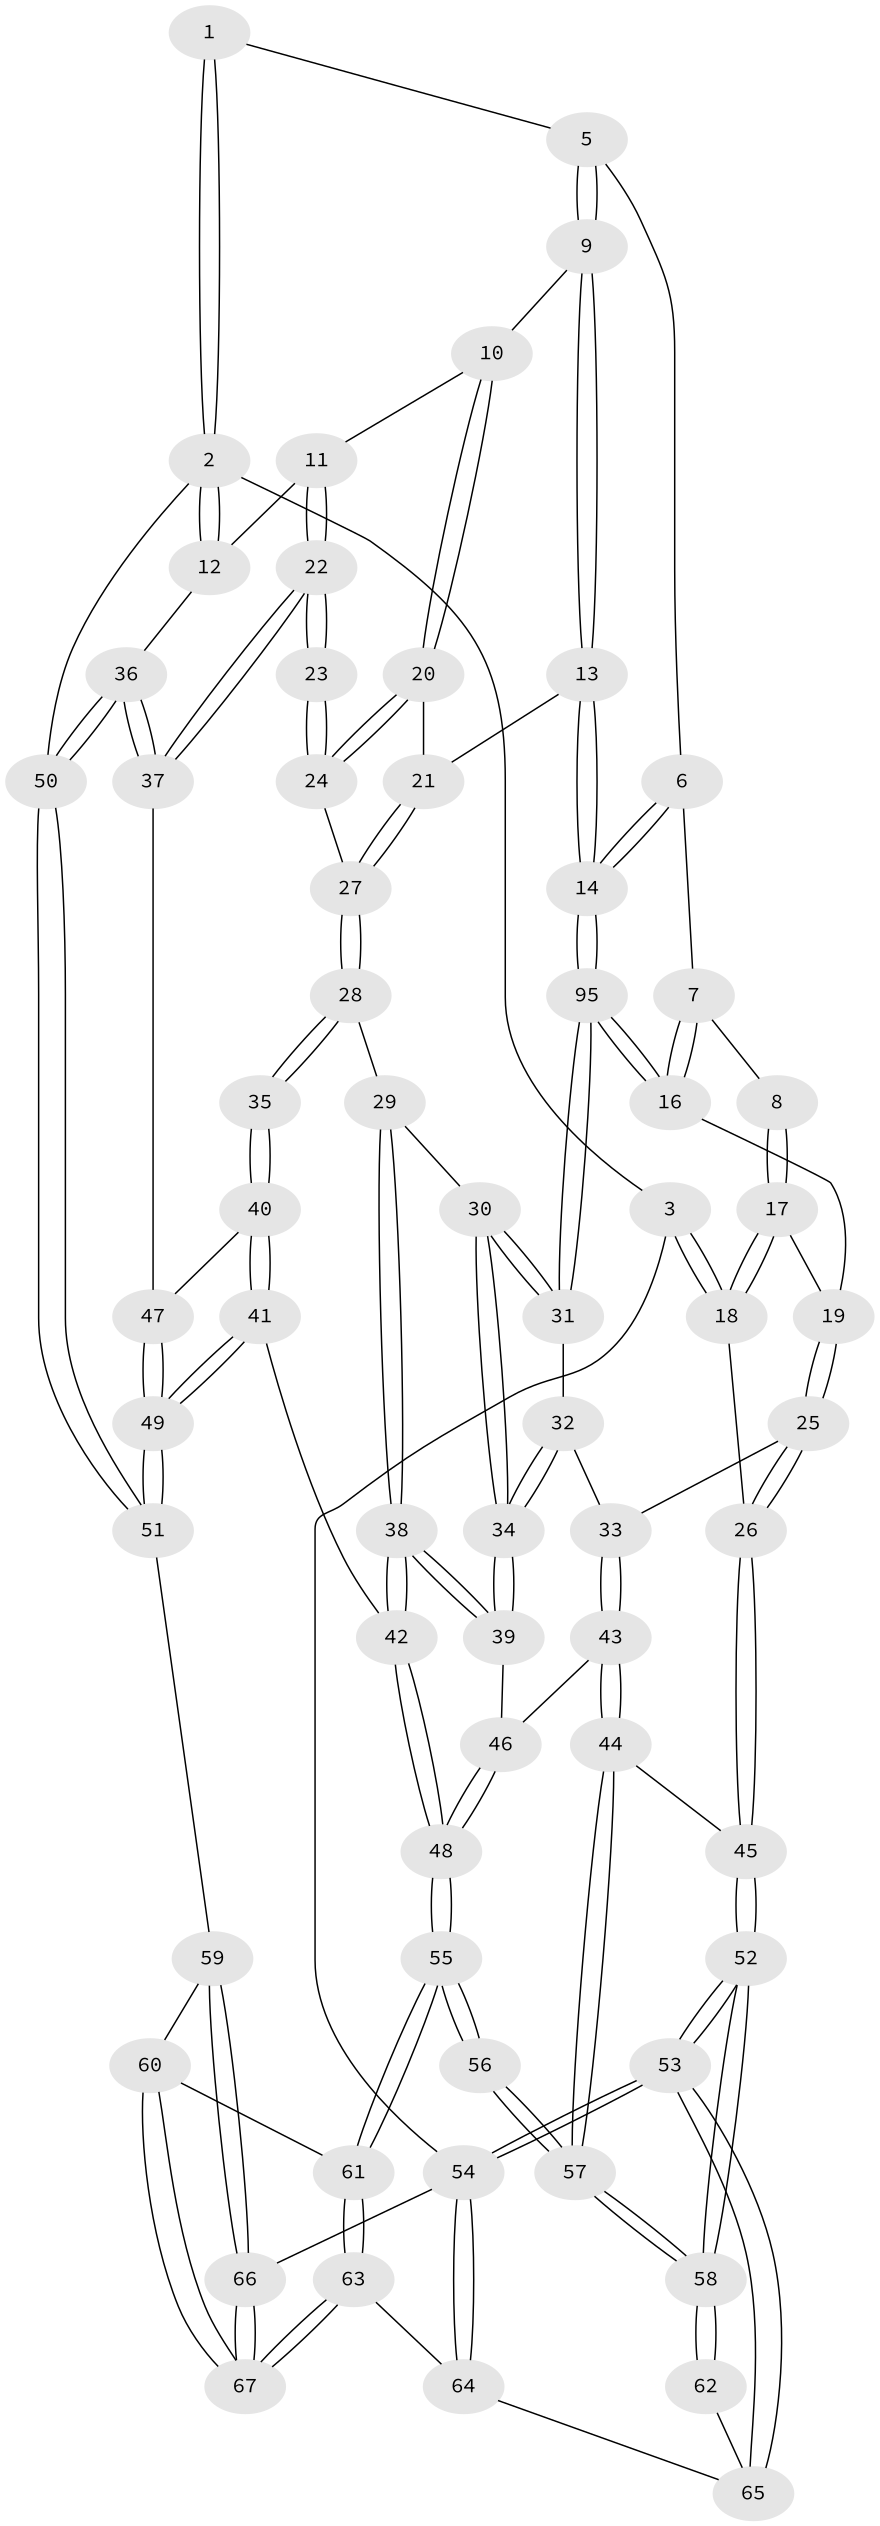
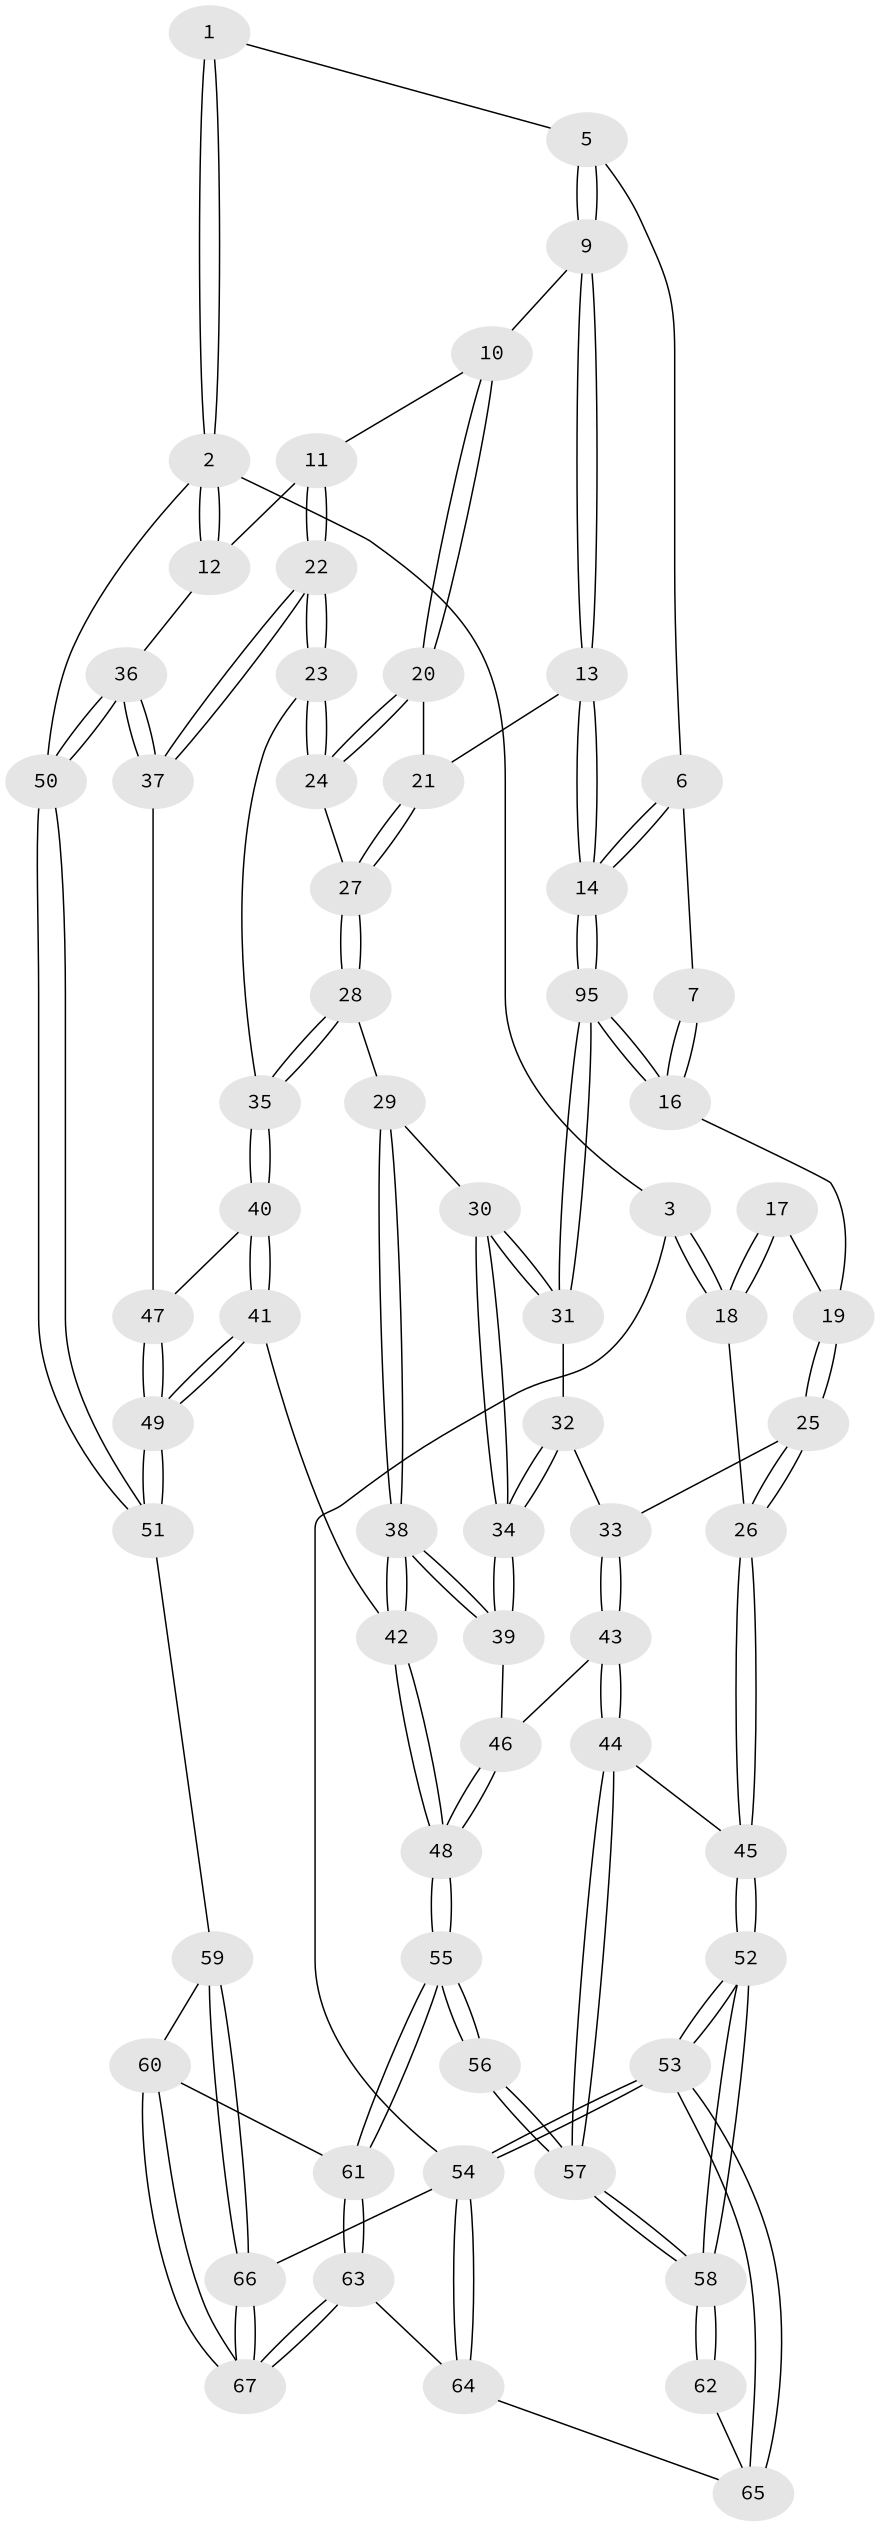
none -> (243, 882)
(777, 1103) -> none
